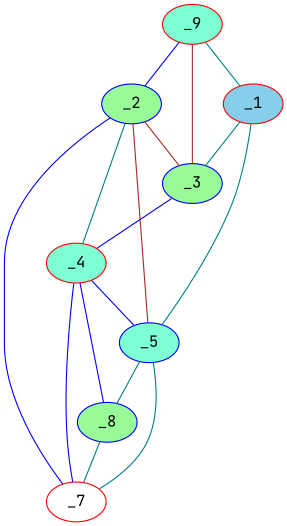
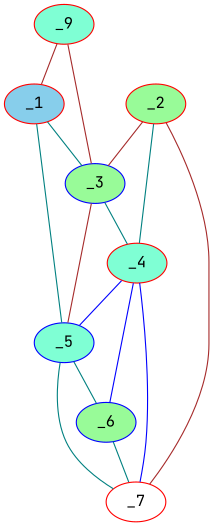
(162, 64) -> none
(223, 64) -> (49, 64)
(132, 104) -> (156, 104)
(132, 225) -> (116, 223)
(141, 228) -> (80, 263)
(4, 287) -> (209, 307)
(107, 422) -> (106, 422)
